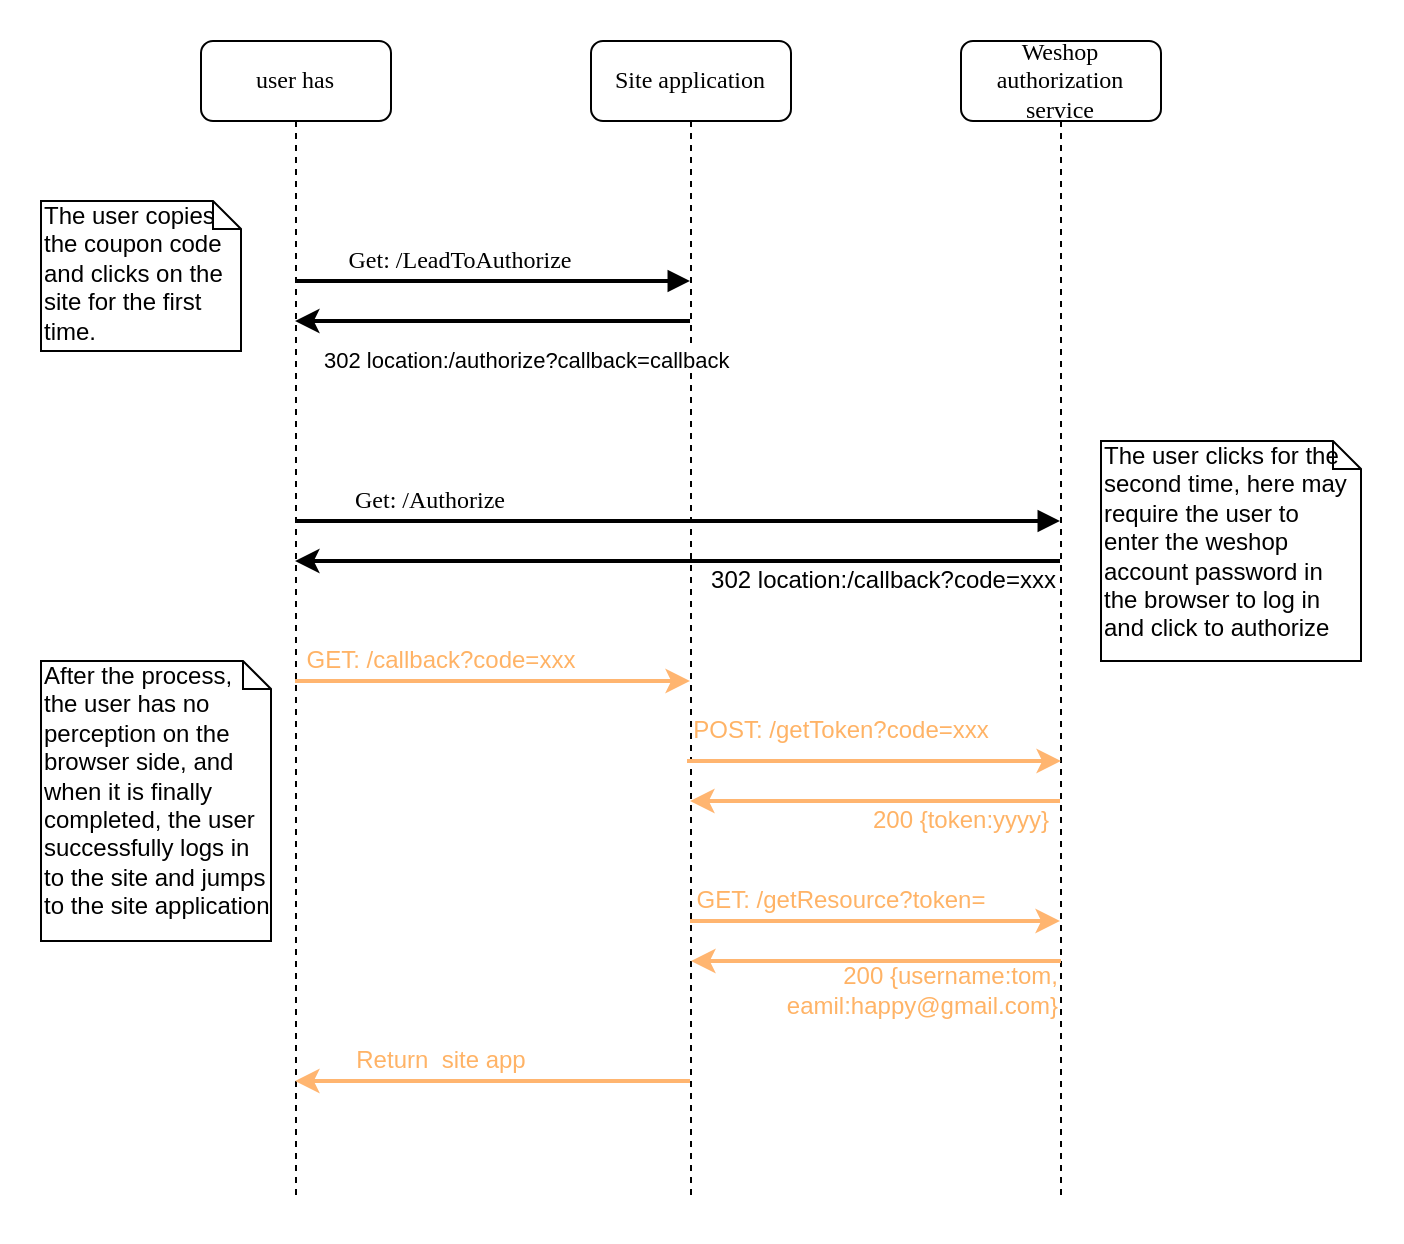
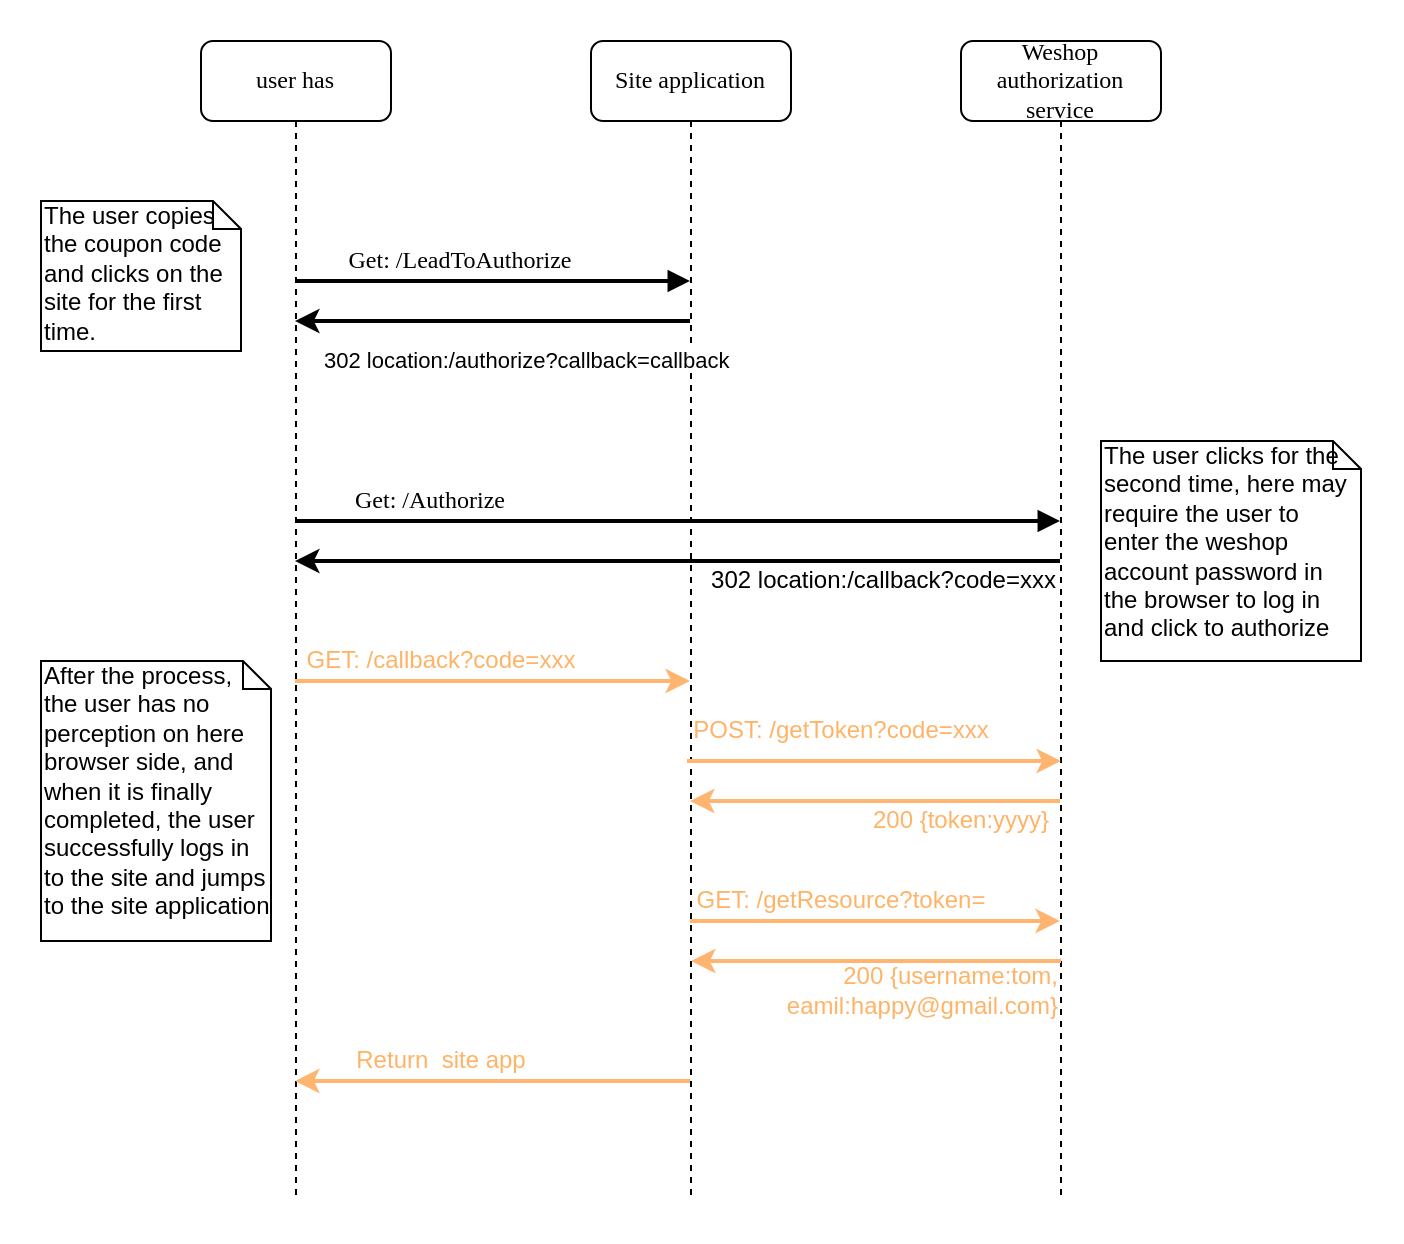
(158, 807) -> (158, 807)
